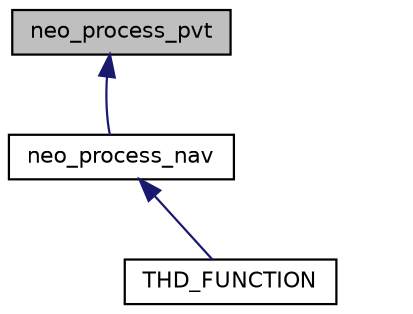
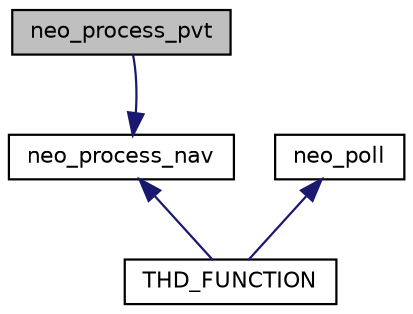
(107, 106) -> (136, 84)
none -> (340, 157)
